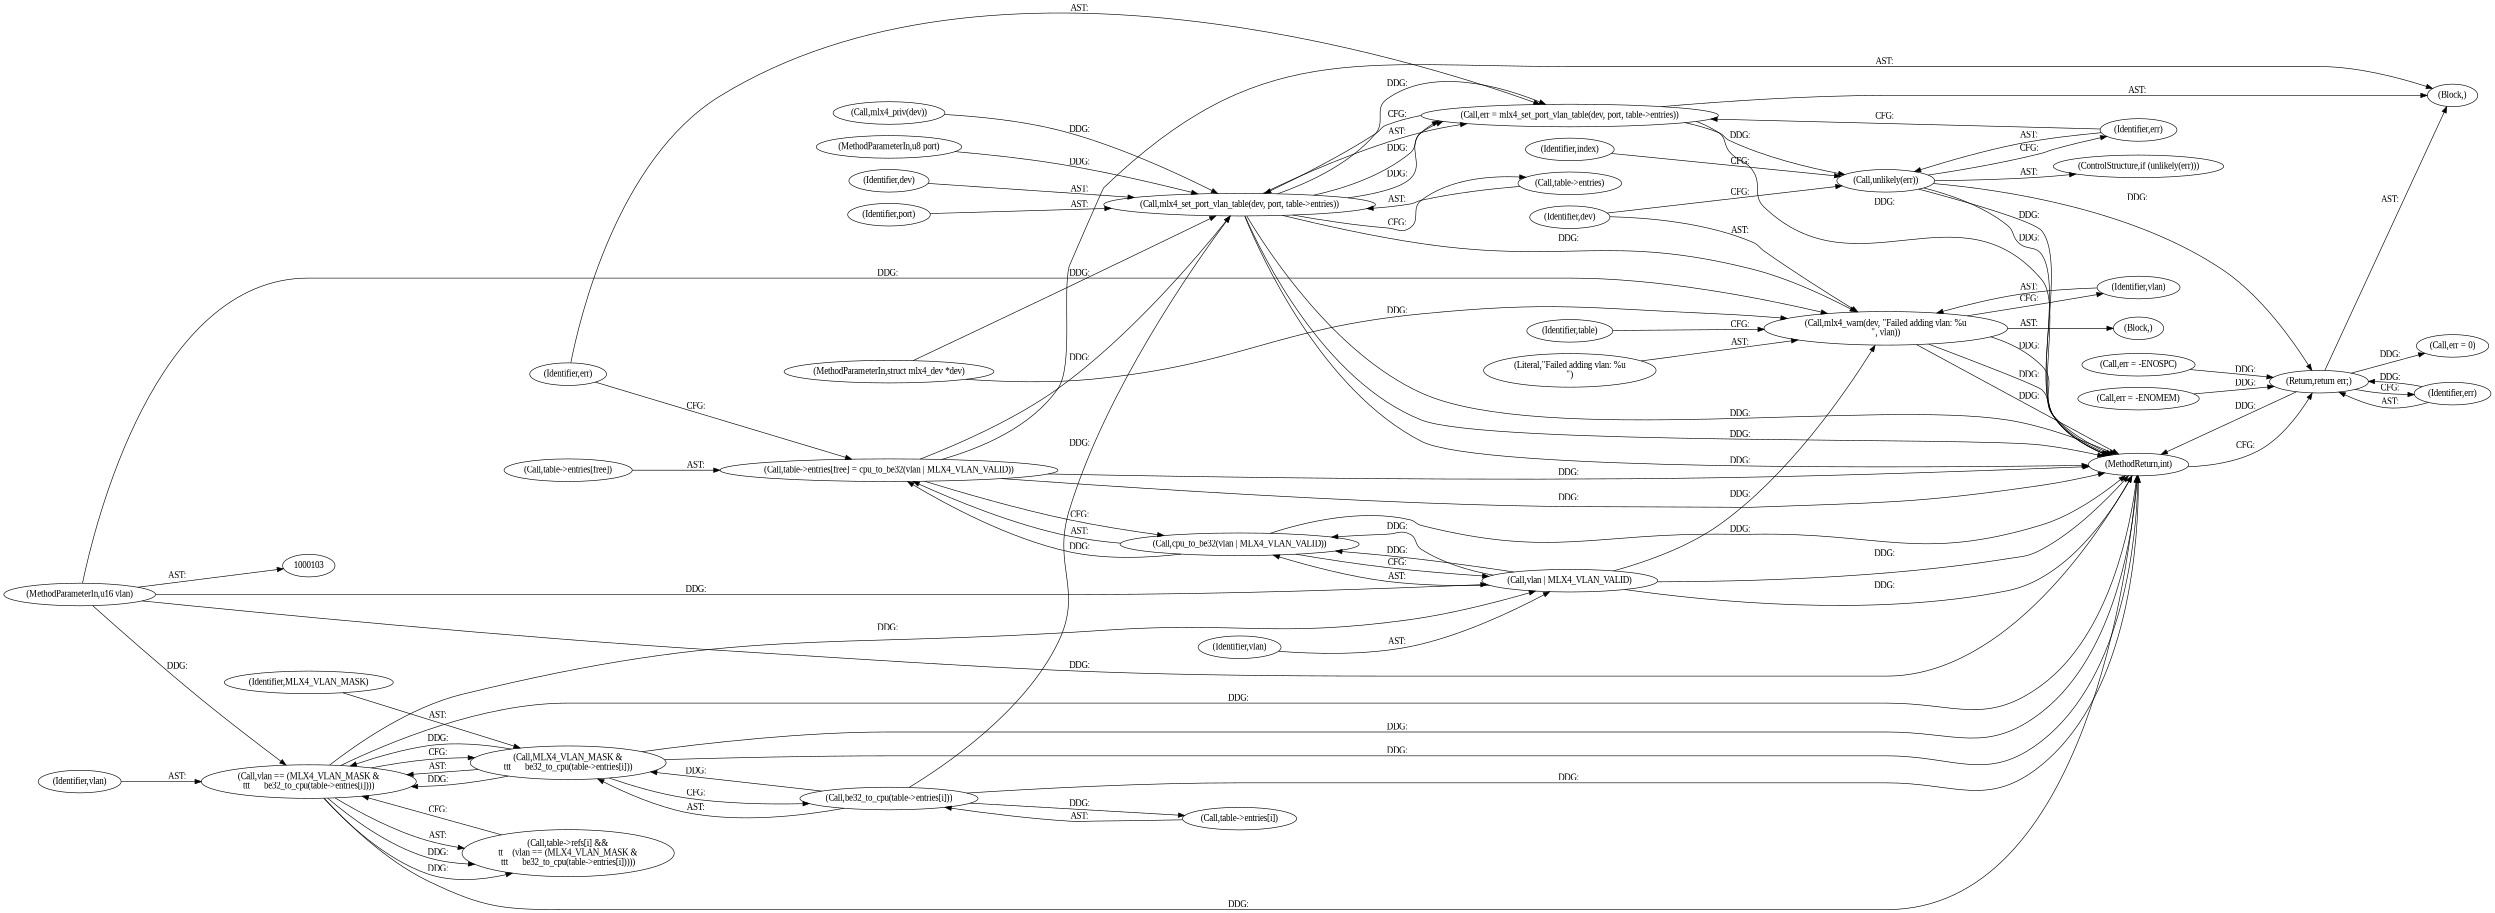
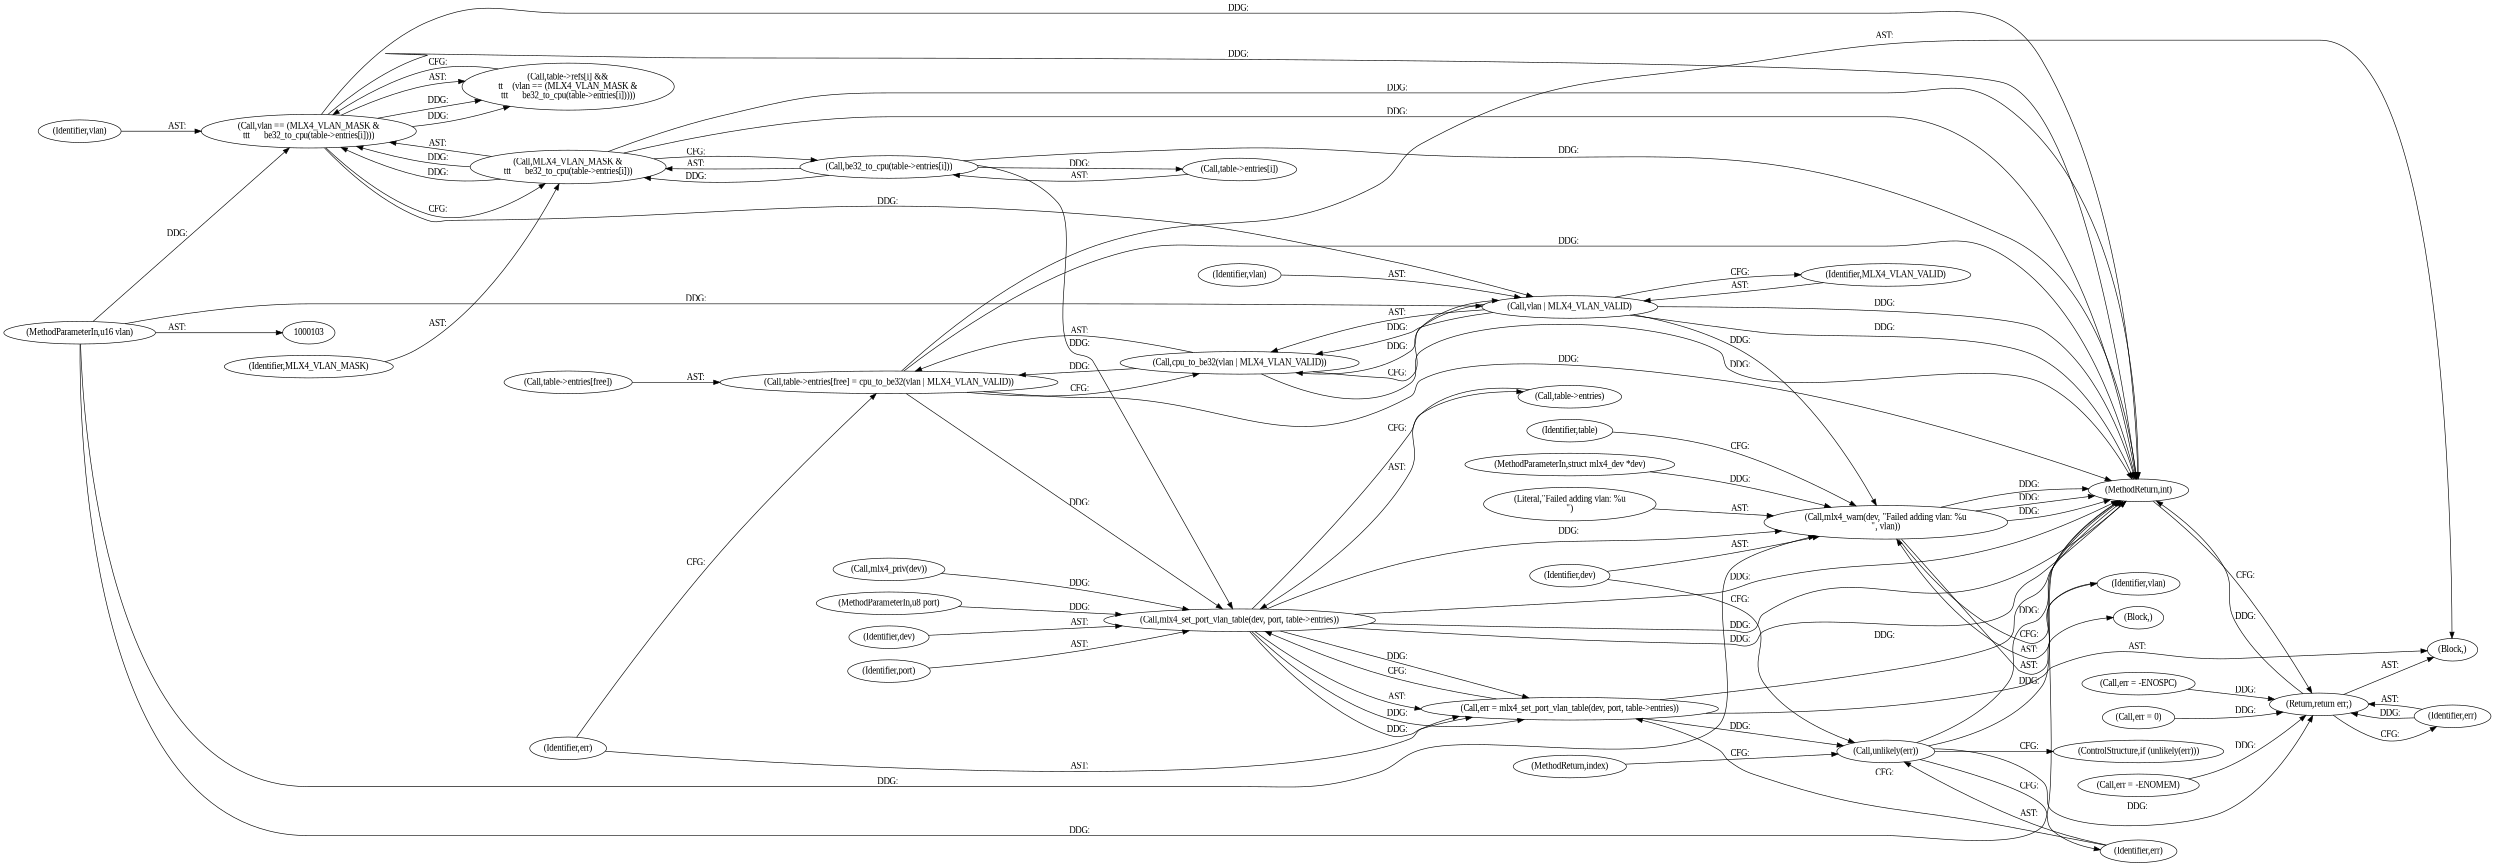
(1570, 149) -> (1570, 767)
(2030, 172) -> (2030, 747)
none -> (1886, 275)
(1062, 290) -> none
(2385, 364) -> (2226, 718)
